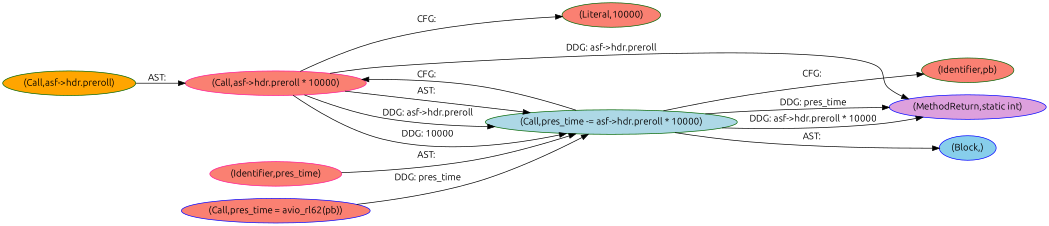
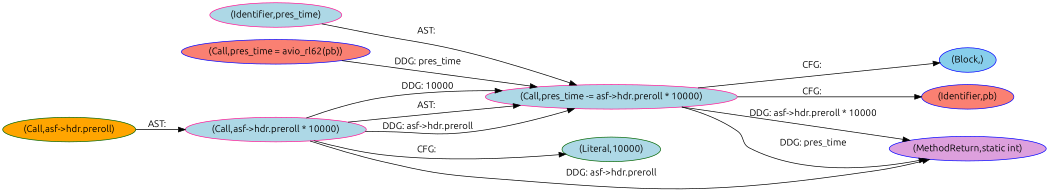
(611, 15) -> (611, 149)
(968, 70) -> (968, 97)
(276, 83) -> (276, 130)
(474, 85) -> none
(611, 122) -> (611, 97)
(813, 137) -> (813, 65)
(276, 174) -> (276, 15)
